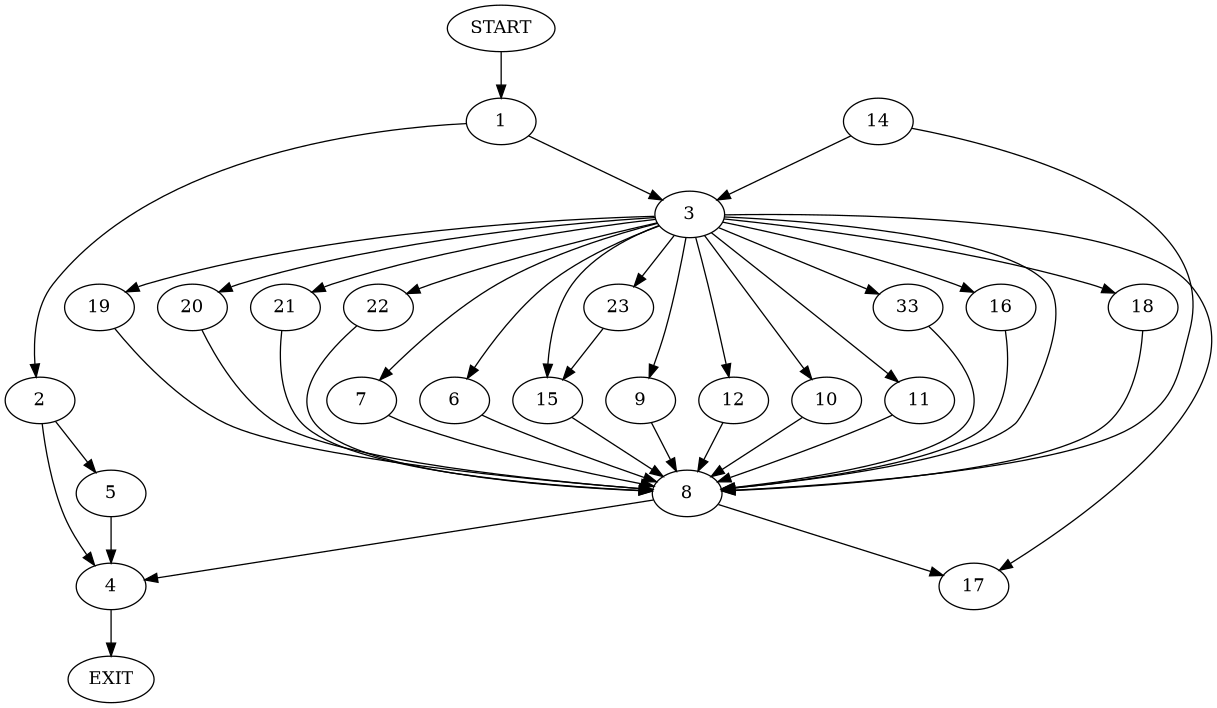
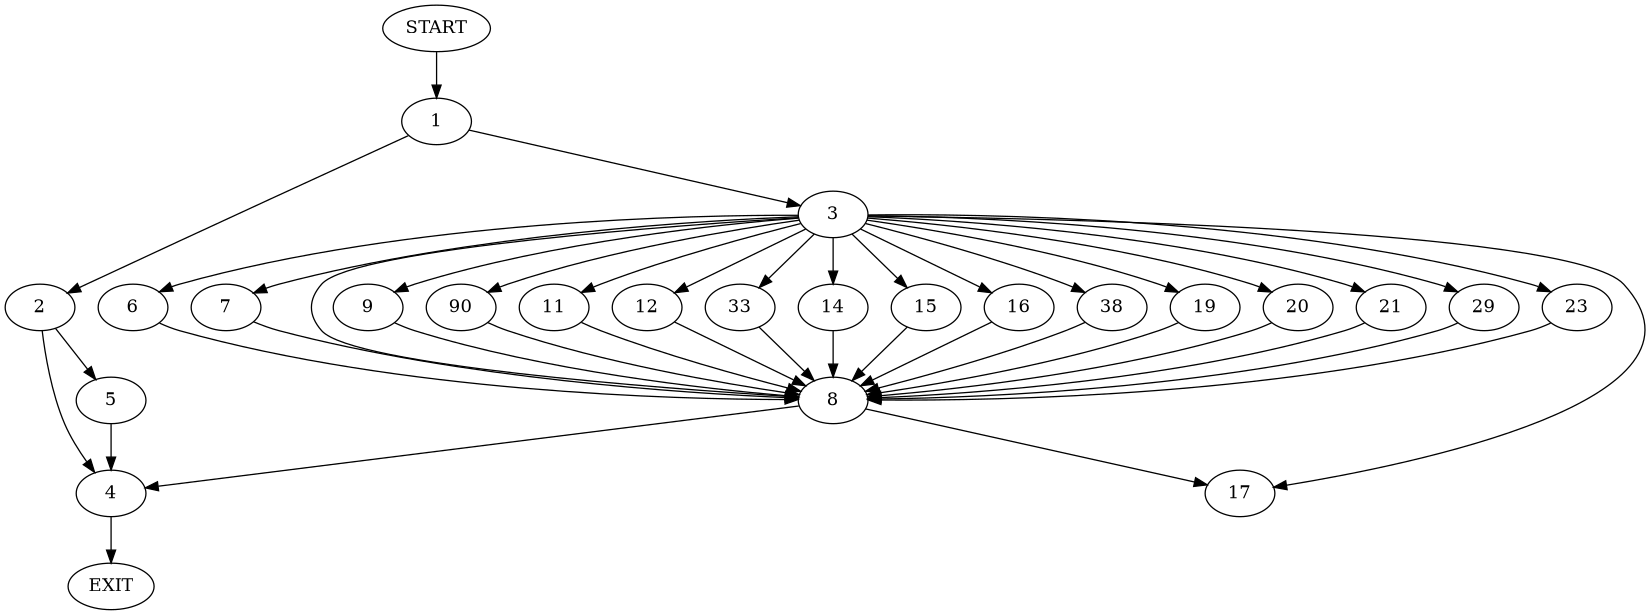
(790, 165) -> (833, 255)
(378, 307) -> (1484, 307)
(1143, 307) -> (1112, 307)
(587, 349) -> (1219, 385)
(827, 400) -> (461, 307)
